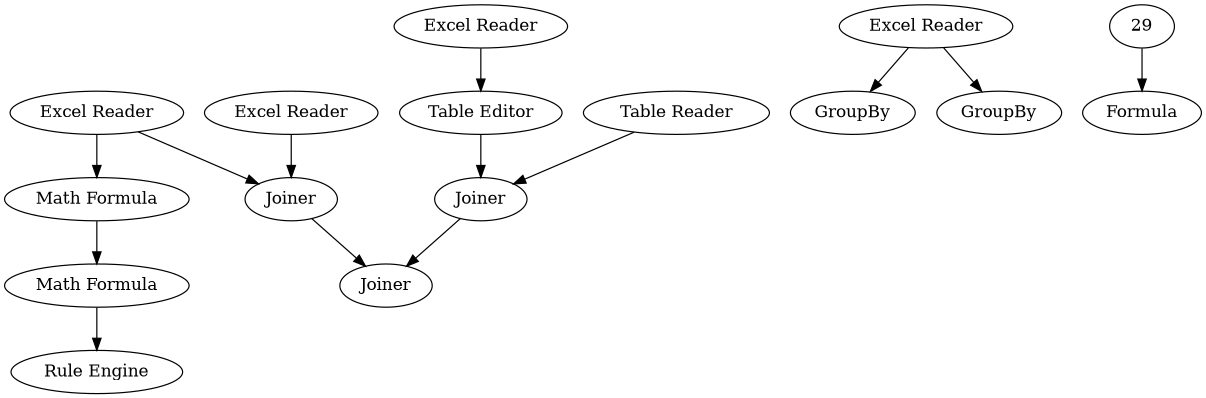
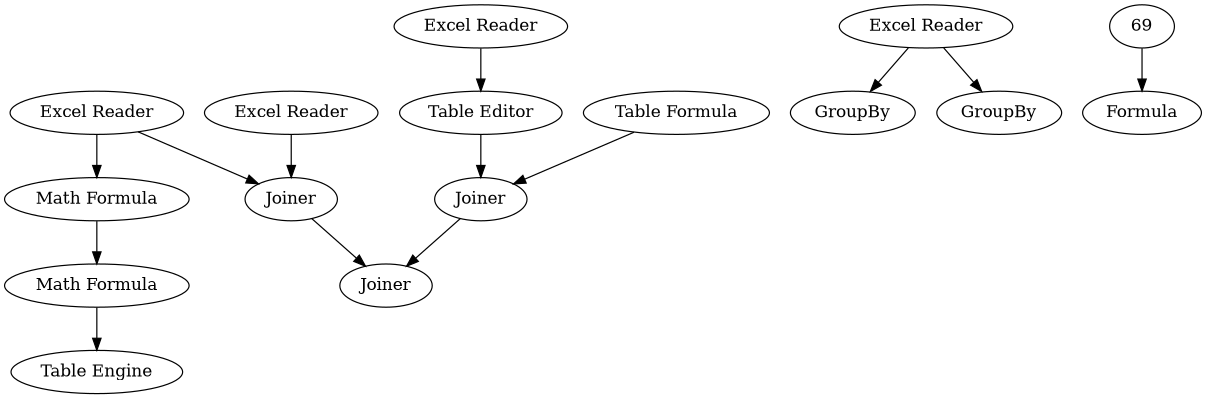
(1142, 26) -> (1142, 26)
(676, 113) -> (676, 113)
(97, 372) -> (97, 372)
